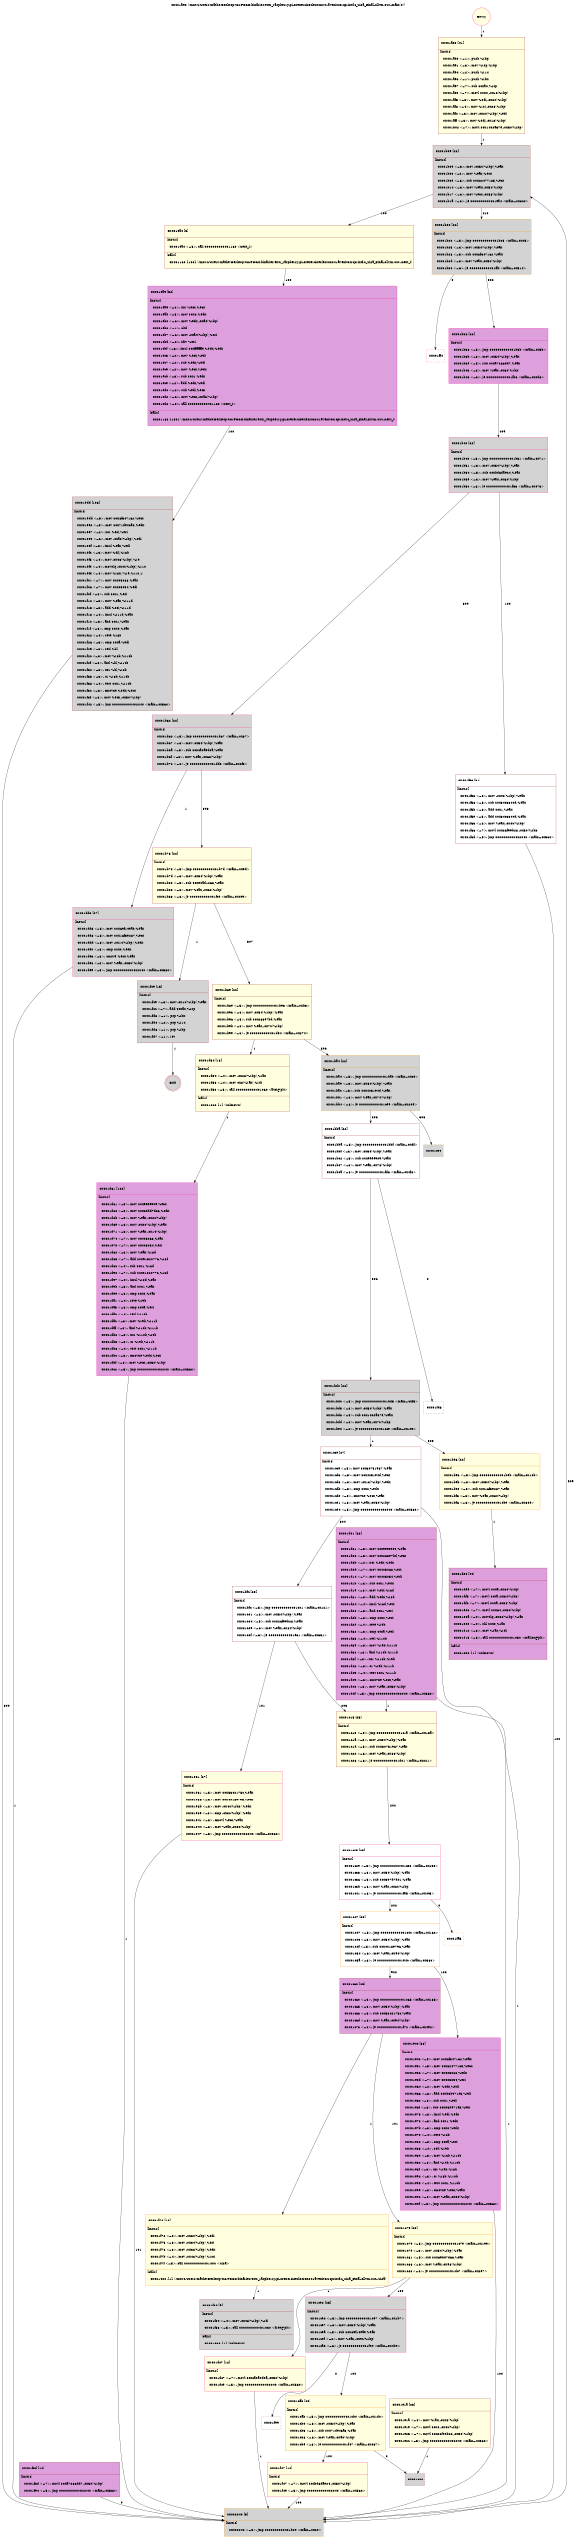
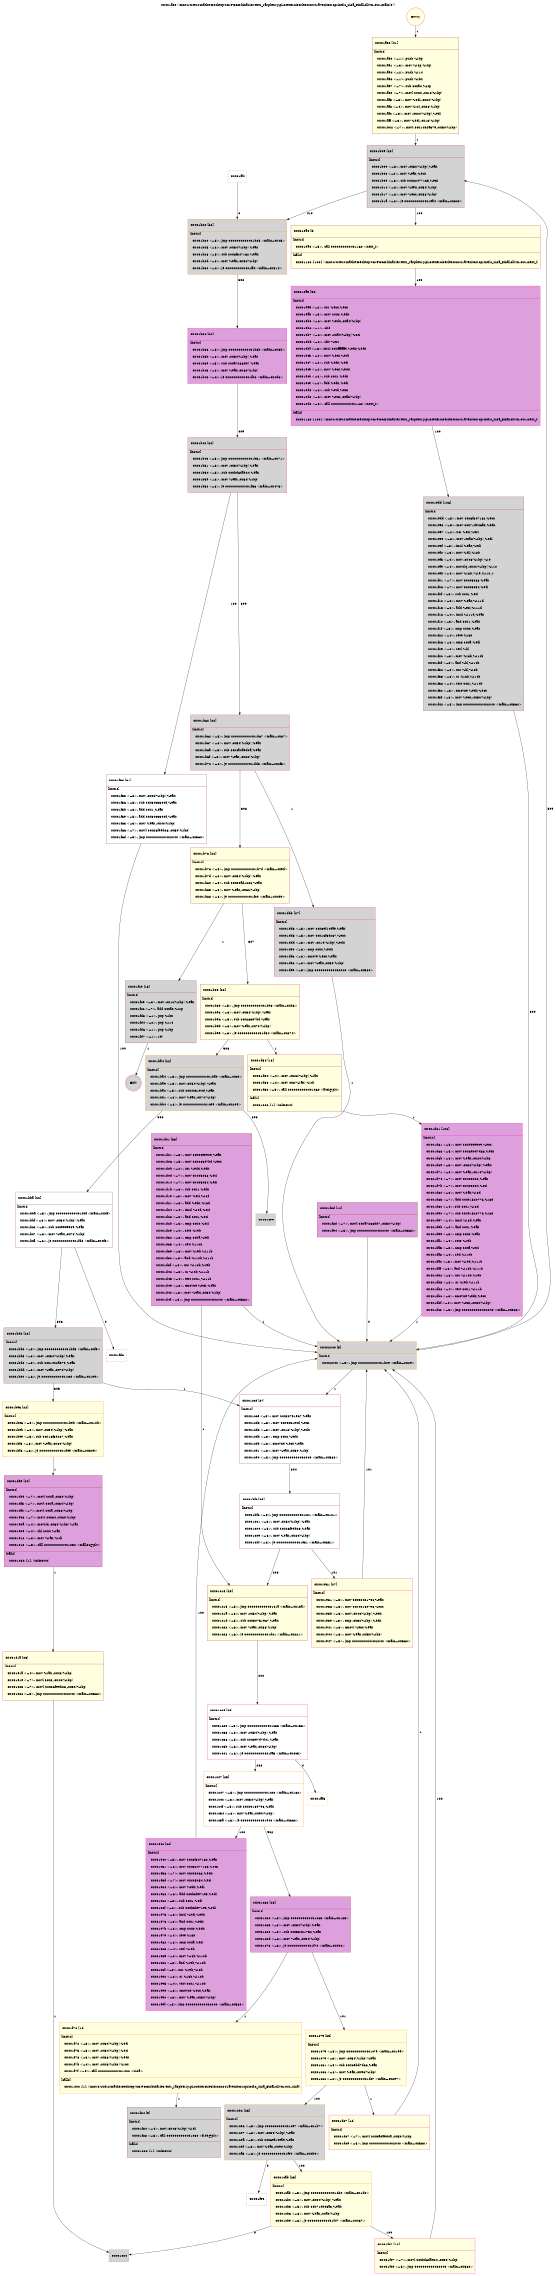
(439, 310) -> (237, 200)
none -> (53, 1608)
(515, 2074) -> (340, 1381)
(356, 2325) -> (275, 2132)
